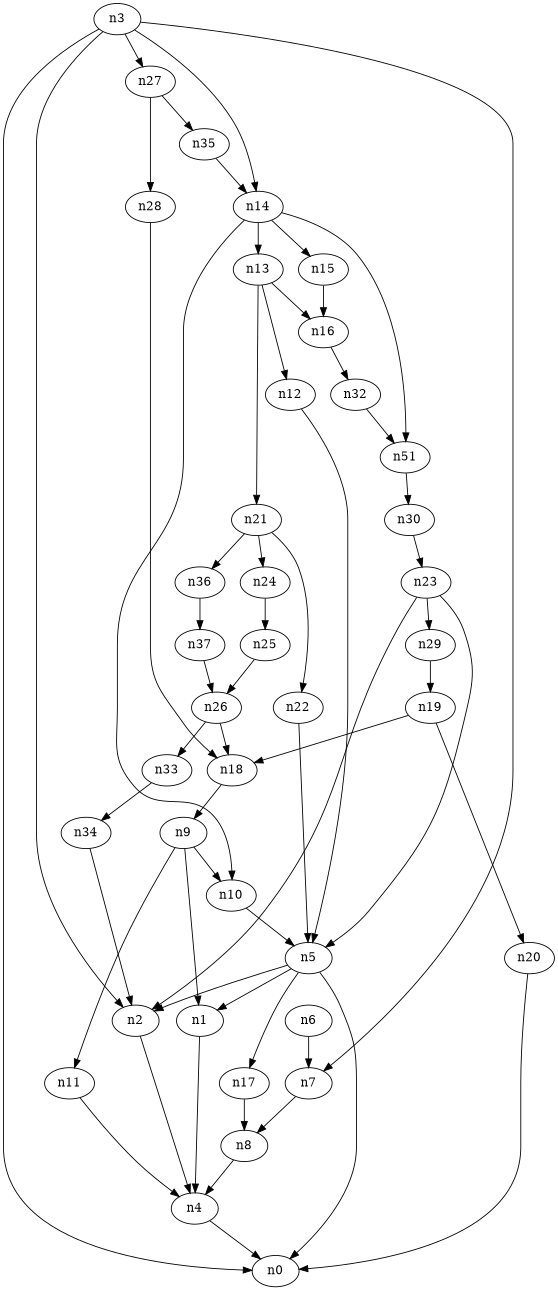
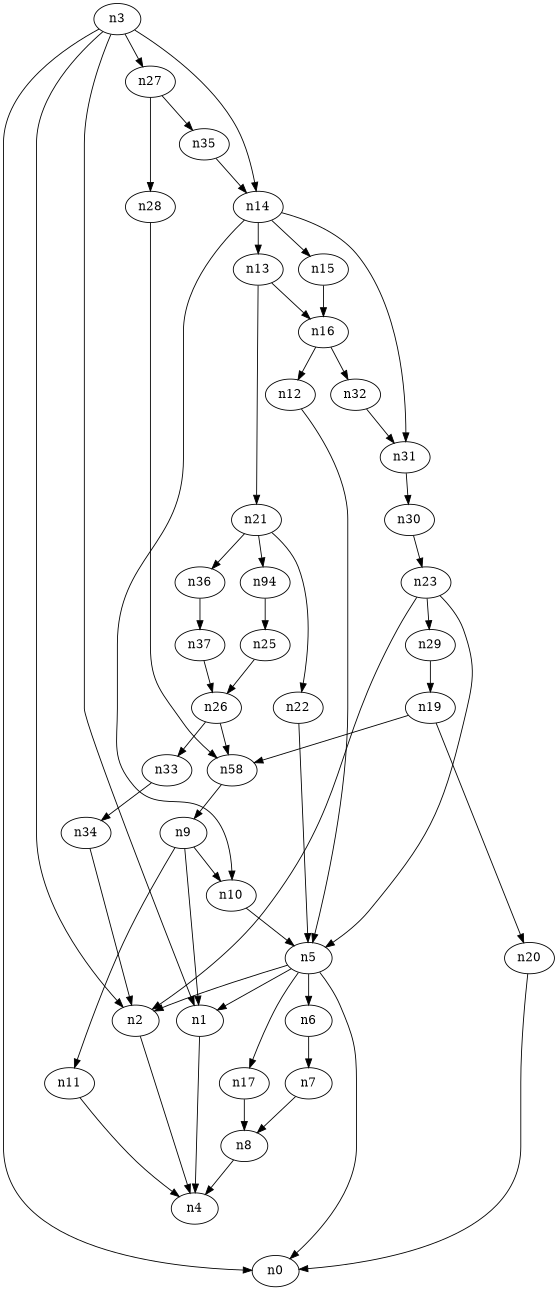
(273, 328) -> (309, 360)
(513, 432) -> (84, 524)
(405, 457) -> (405, 457)
(265, 583) -> (265, 583)
(232, 770) -> (232, 770)
none -> (309, 985)
(232, 1237) -> none
